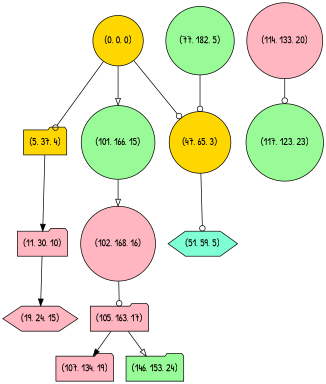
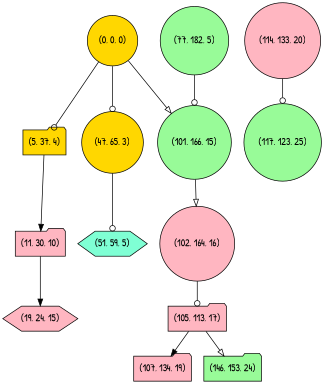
(200, 90) -> (194, 87)
(285, 142) -> (283, 142)
(118, 244) -> (197, 244)
(119, 319) -> (197, 319)
